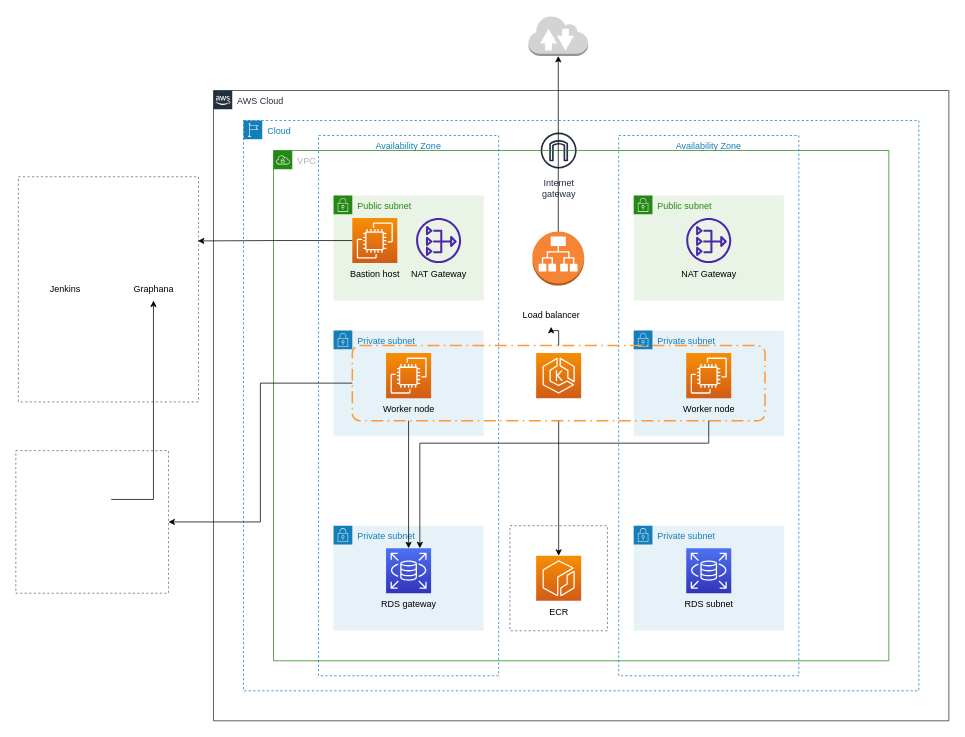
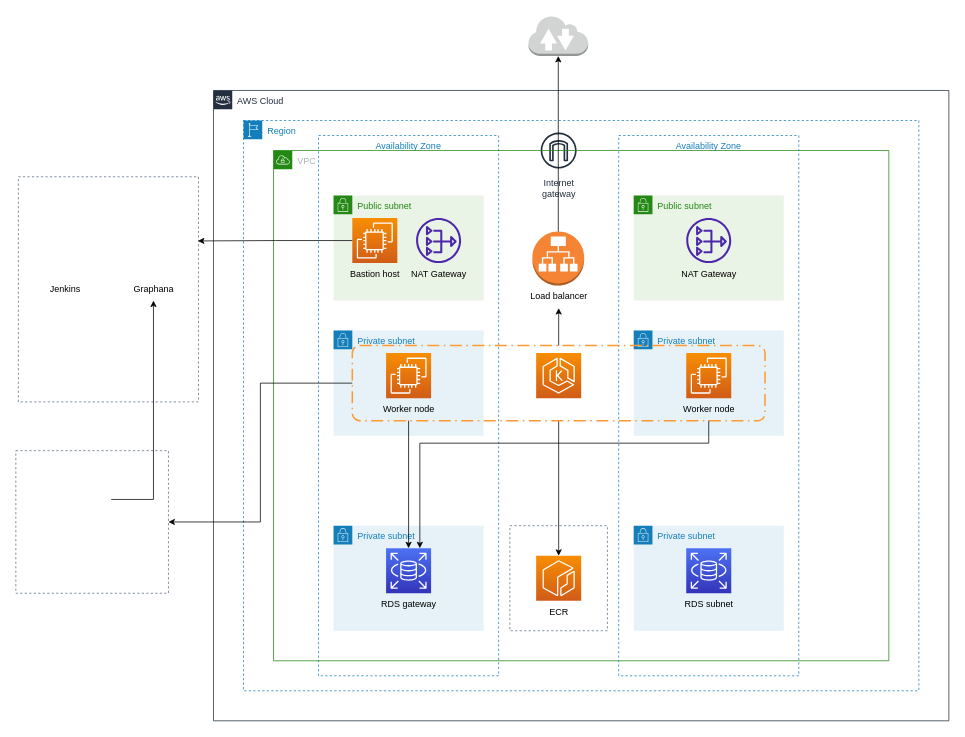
(279, 131) -> (281, 131)
(551, 315) -> (558, 297)
